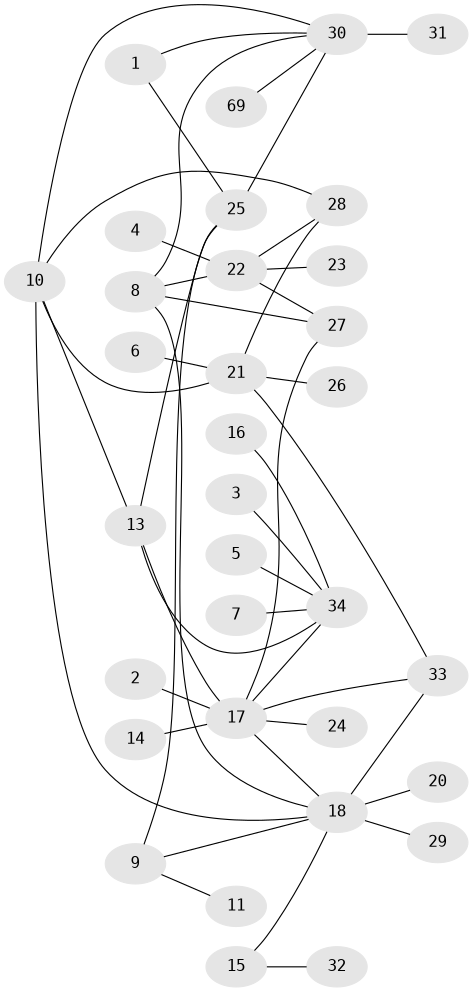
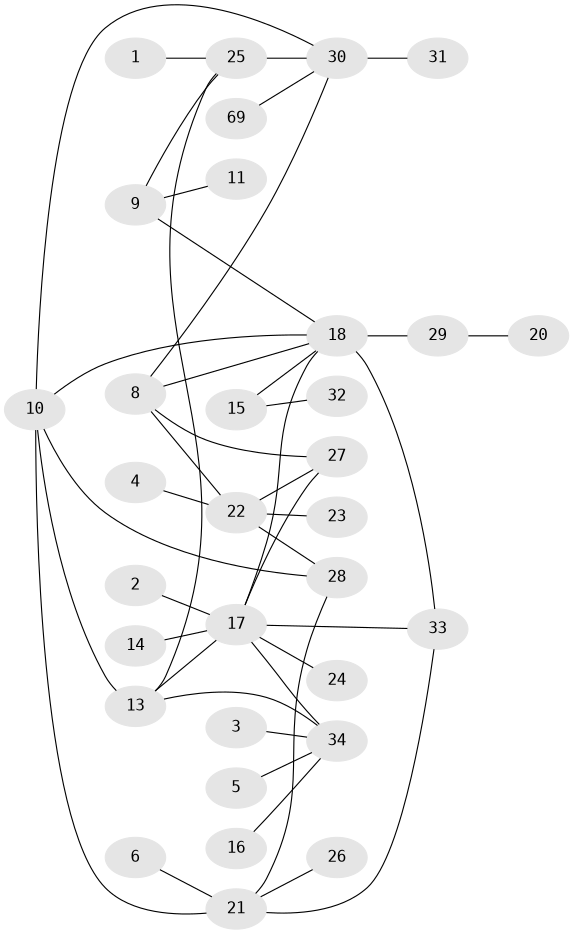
(233, 36) -> none
(236, 615) -> none
(388, 797) -> (488, 336)
